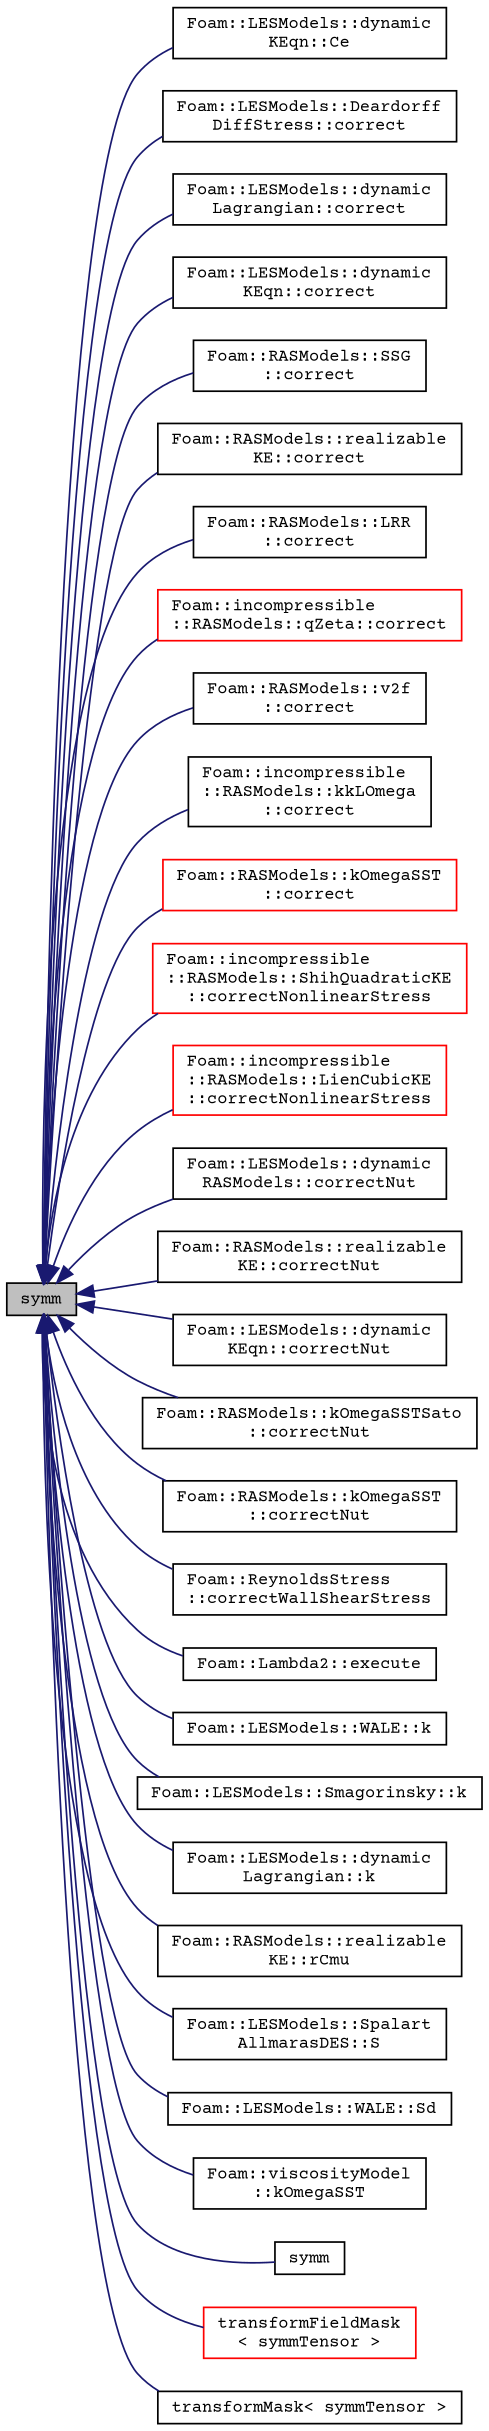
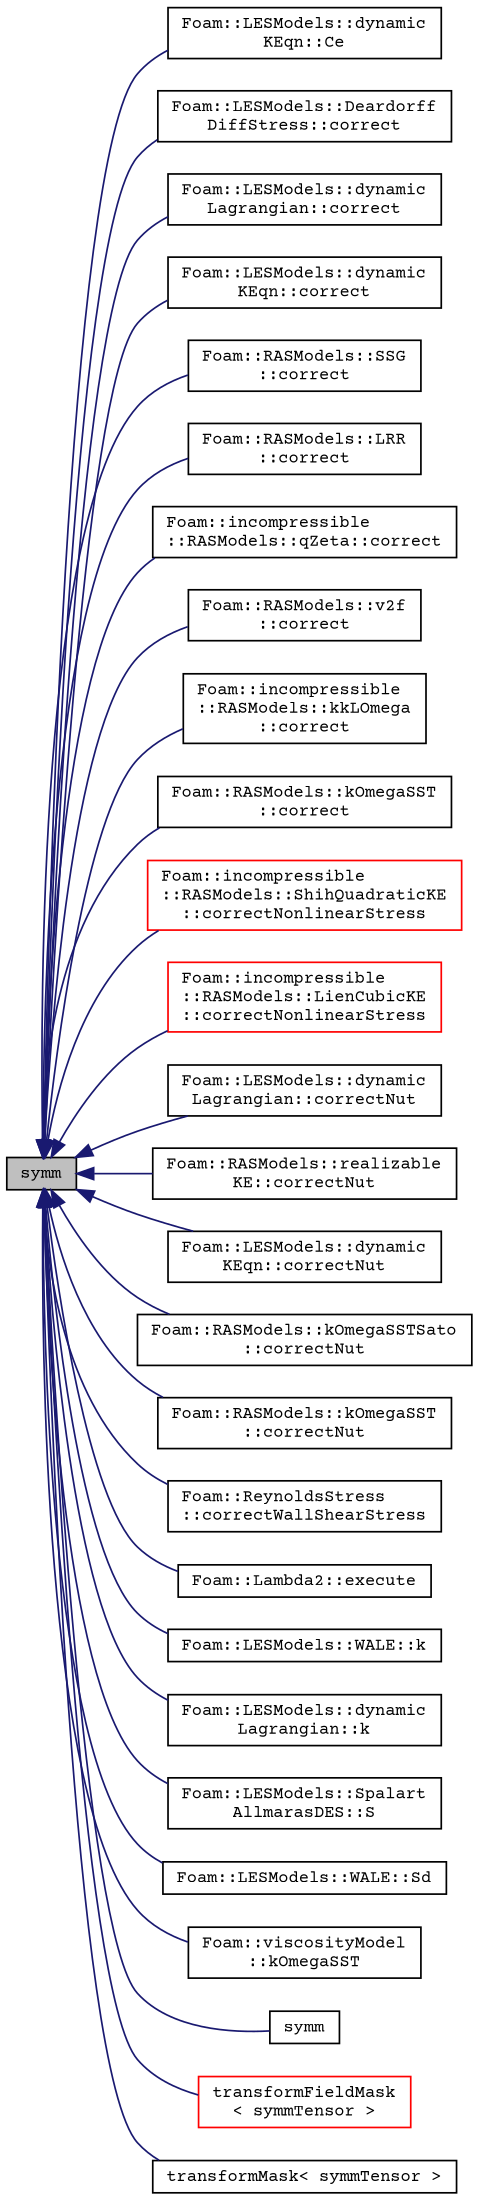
(310, 449) -> none
(310, 615) -> (305, 532)
(310, 885) -> (305, 802)
(310, 1174) -> (305, 1090)
(310, 1793) -> none
(310, 1951) -> none
